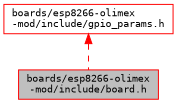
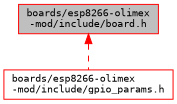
(88, 57) -> (88, 57)
